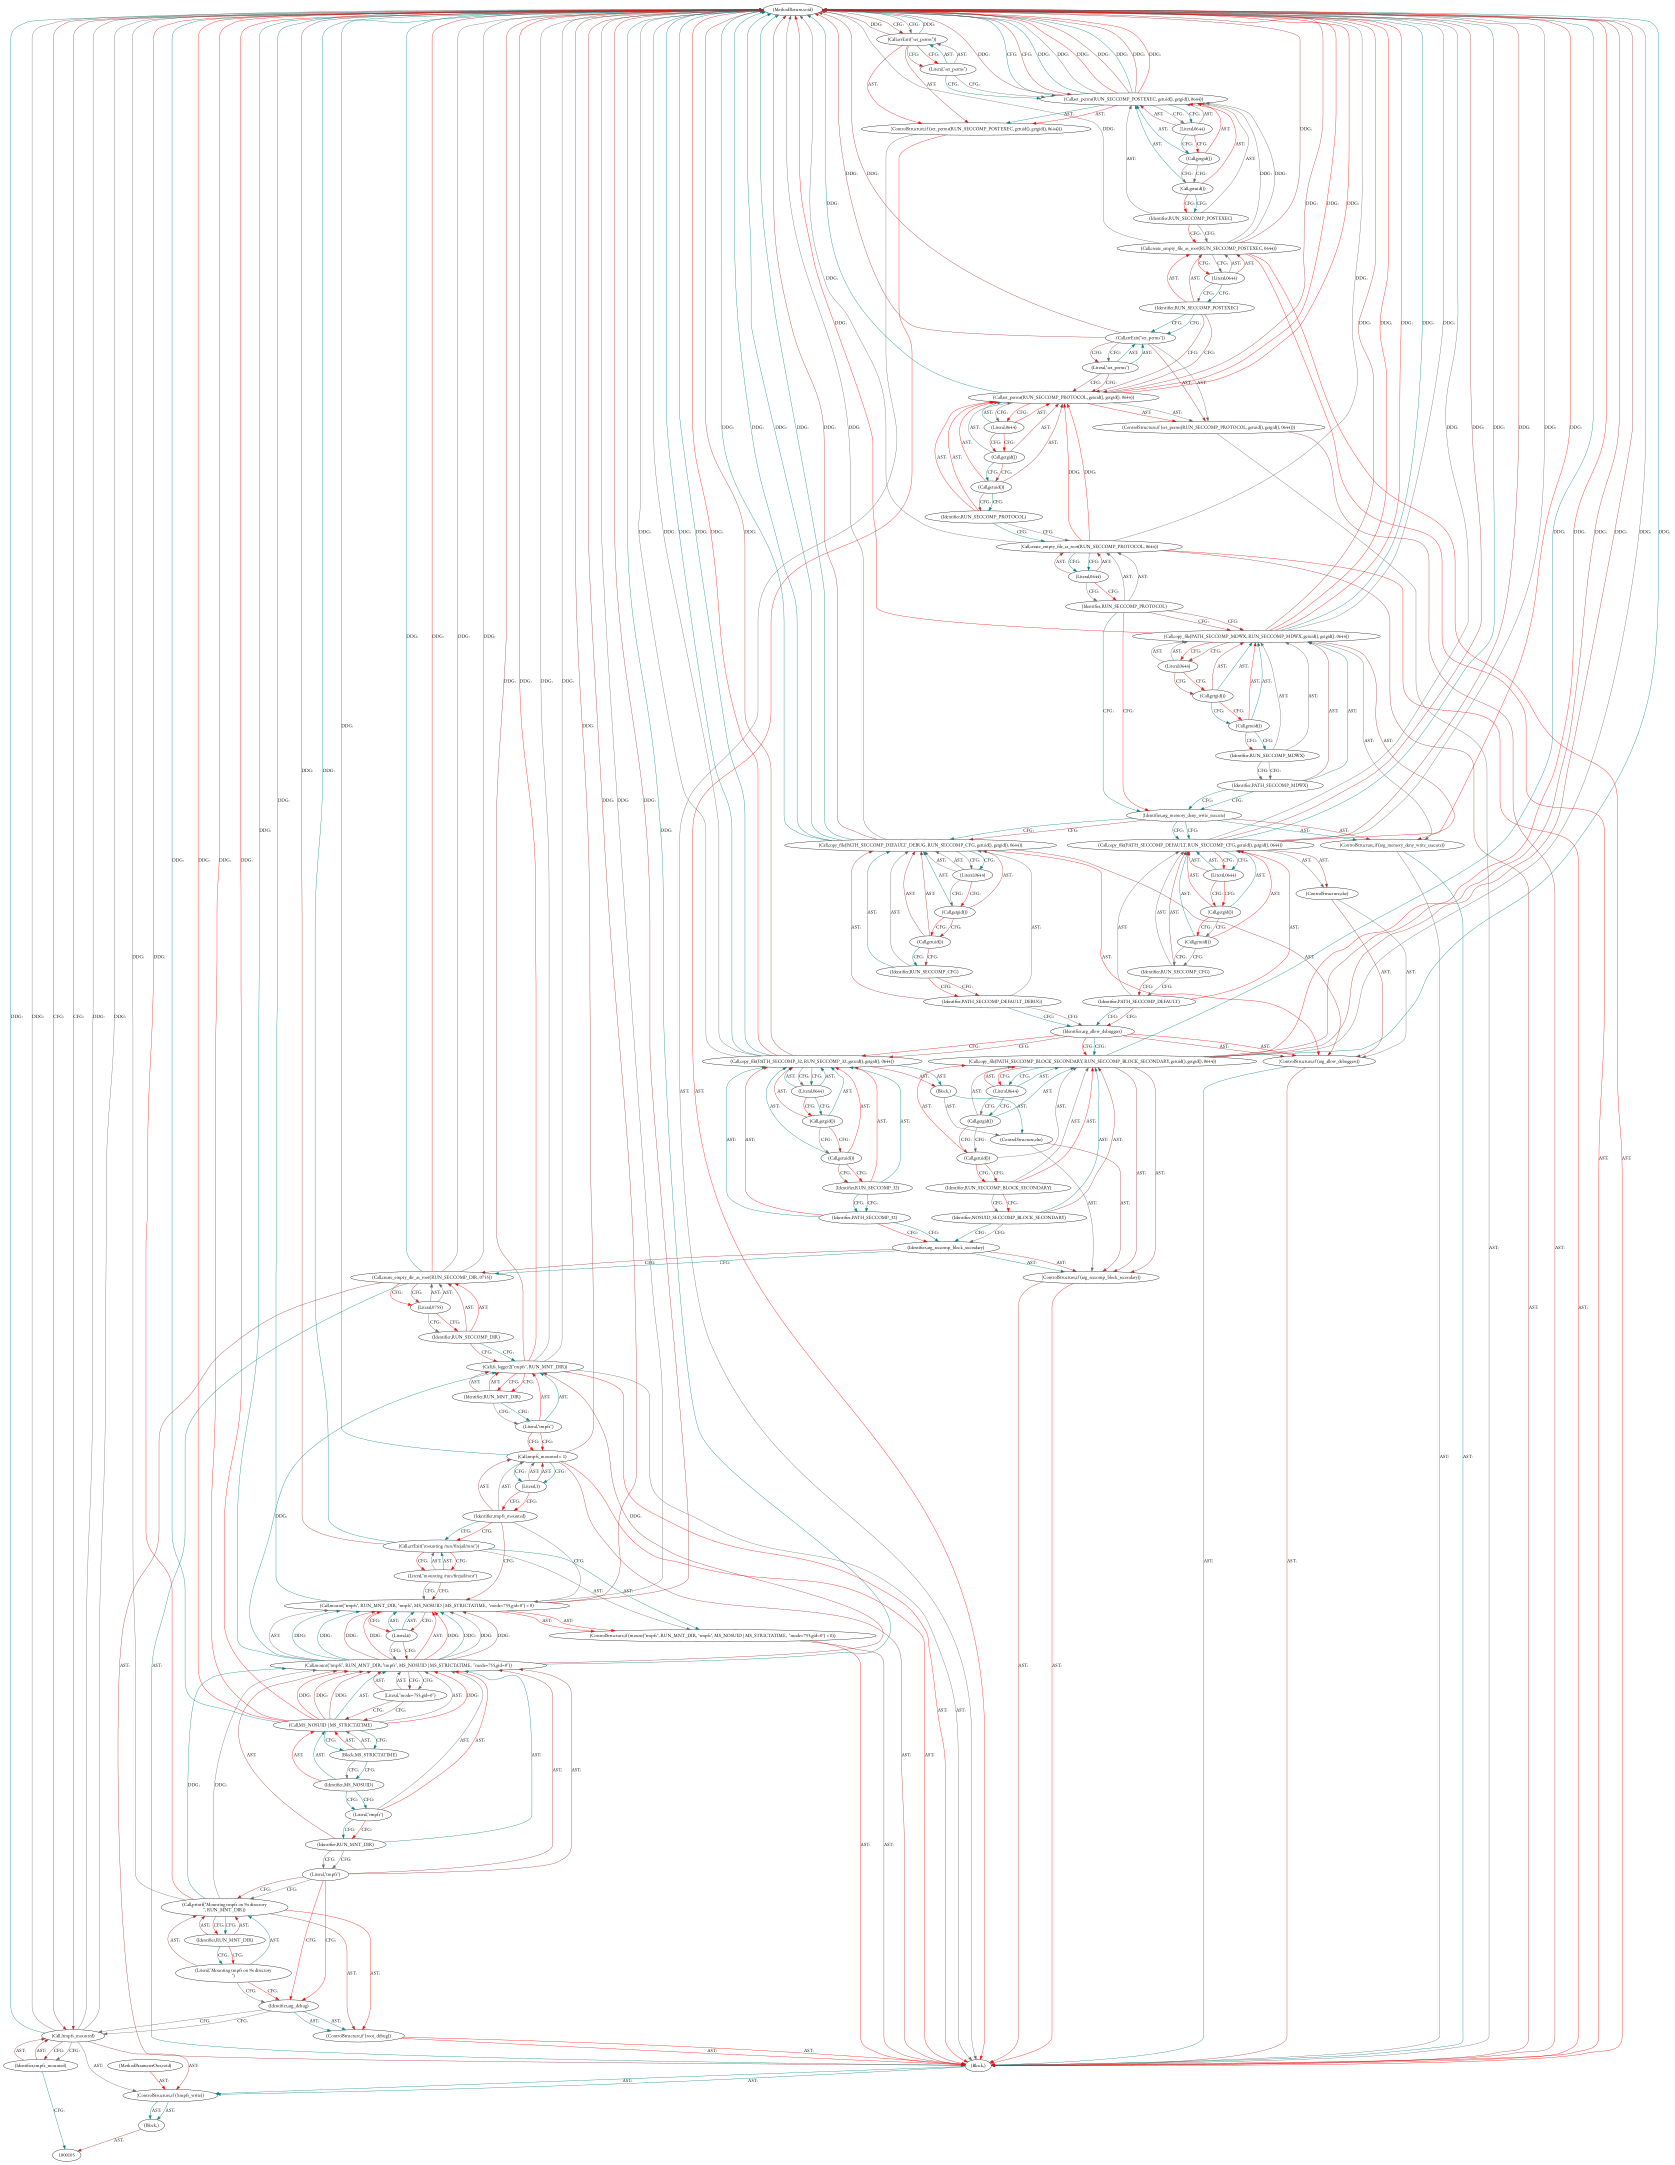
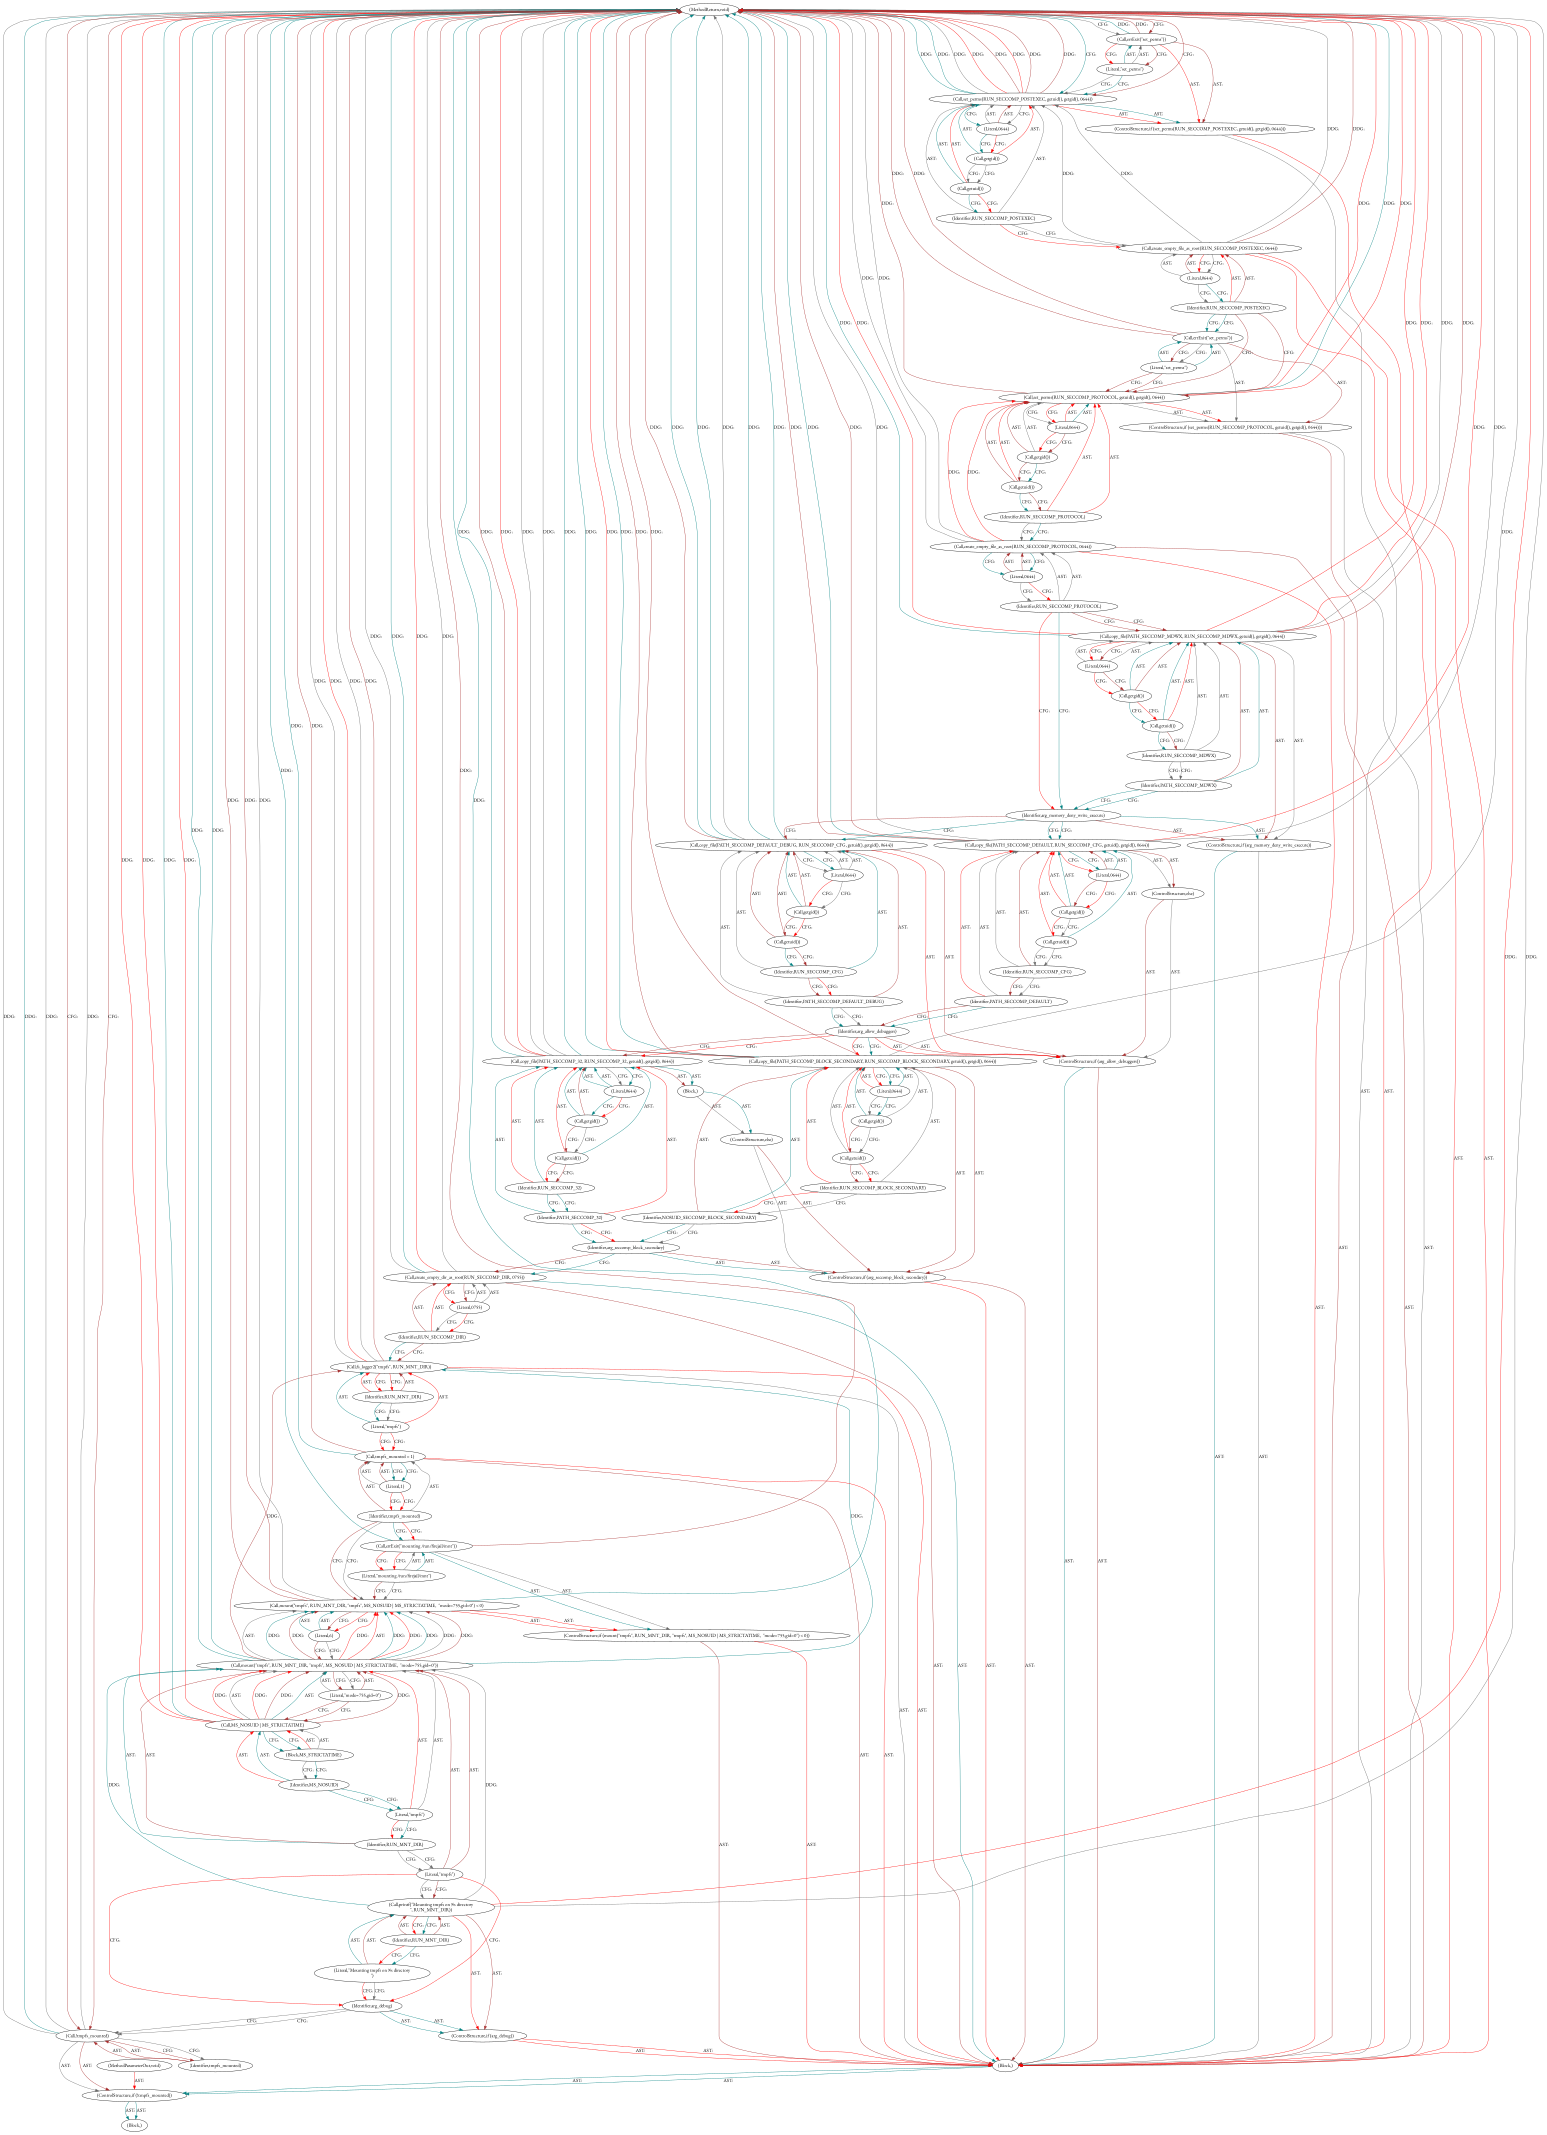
(359, 2036) -> (483, 2036)
(170, 2096) -> (134, 2096)
(67, 2155) -> none
